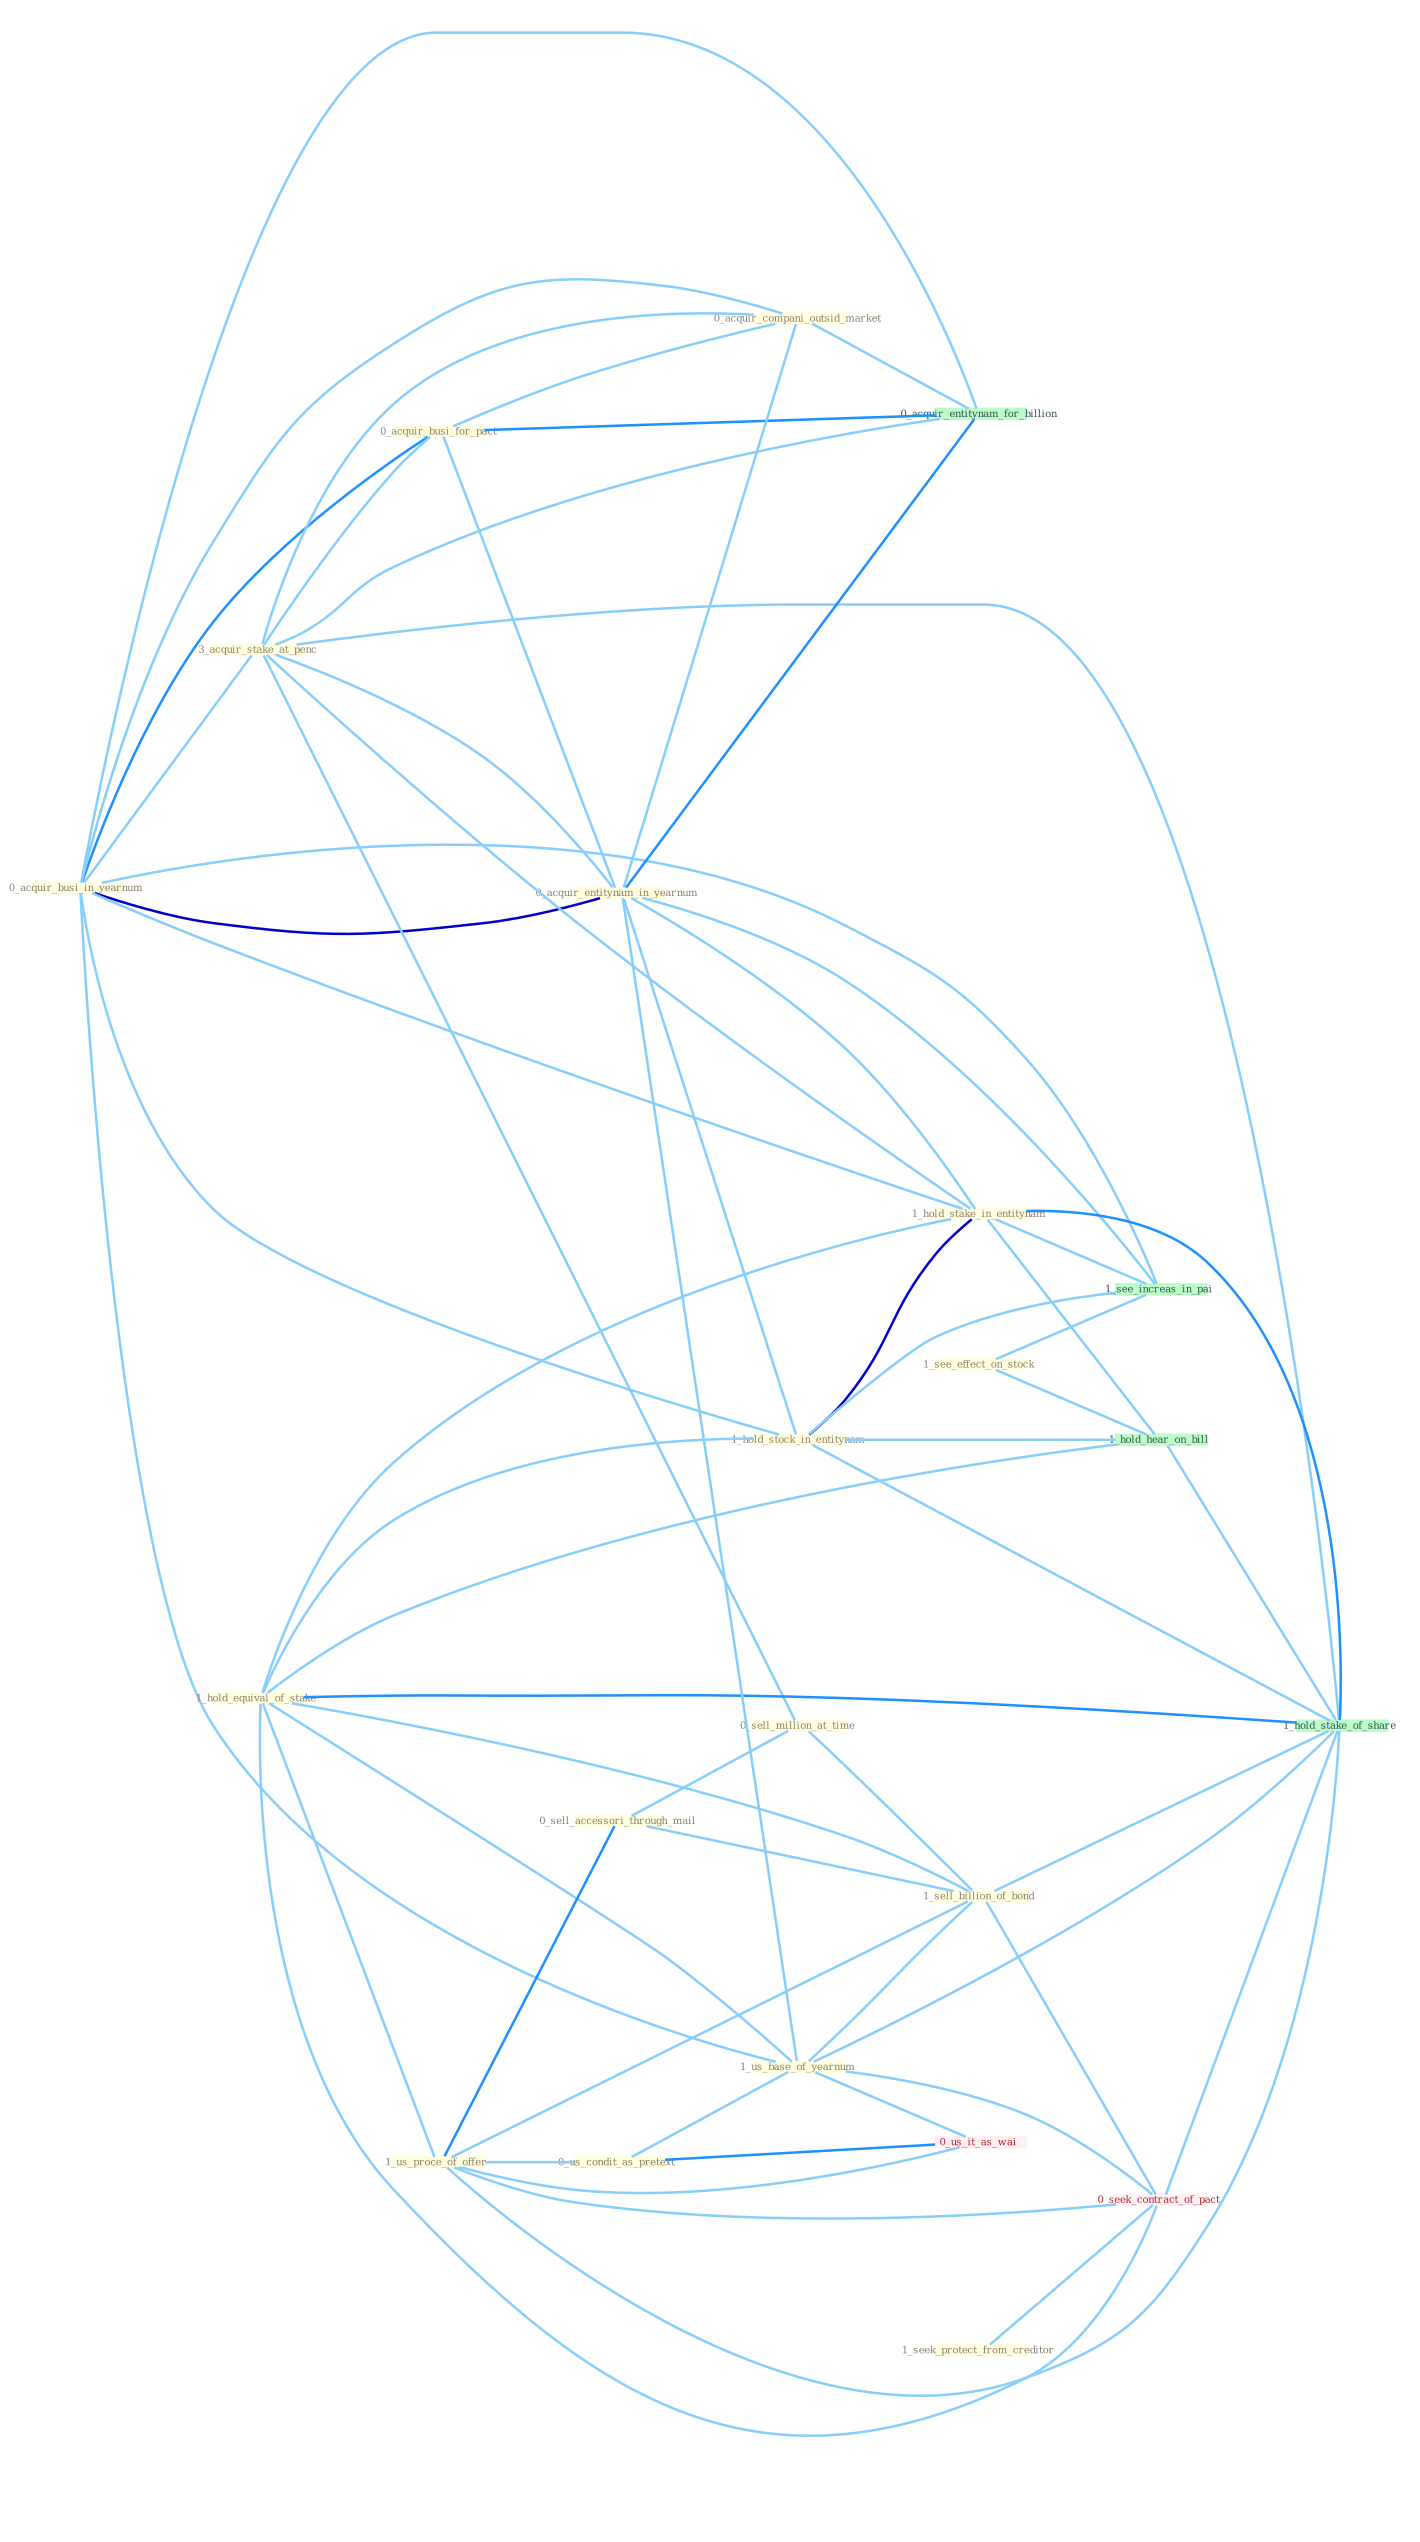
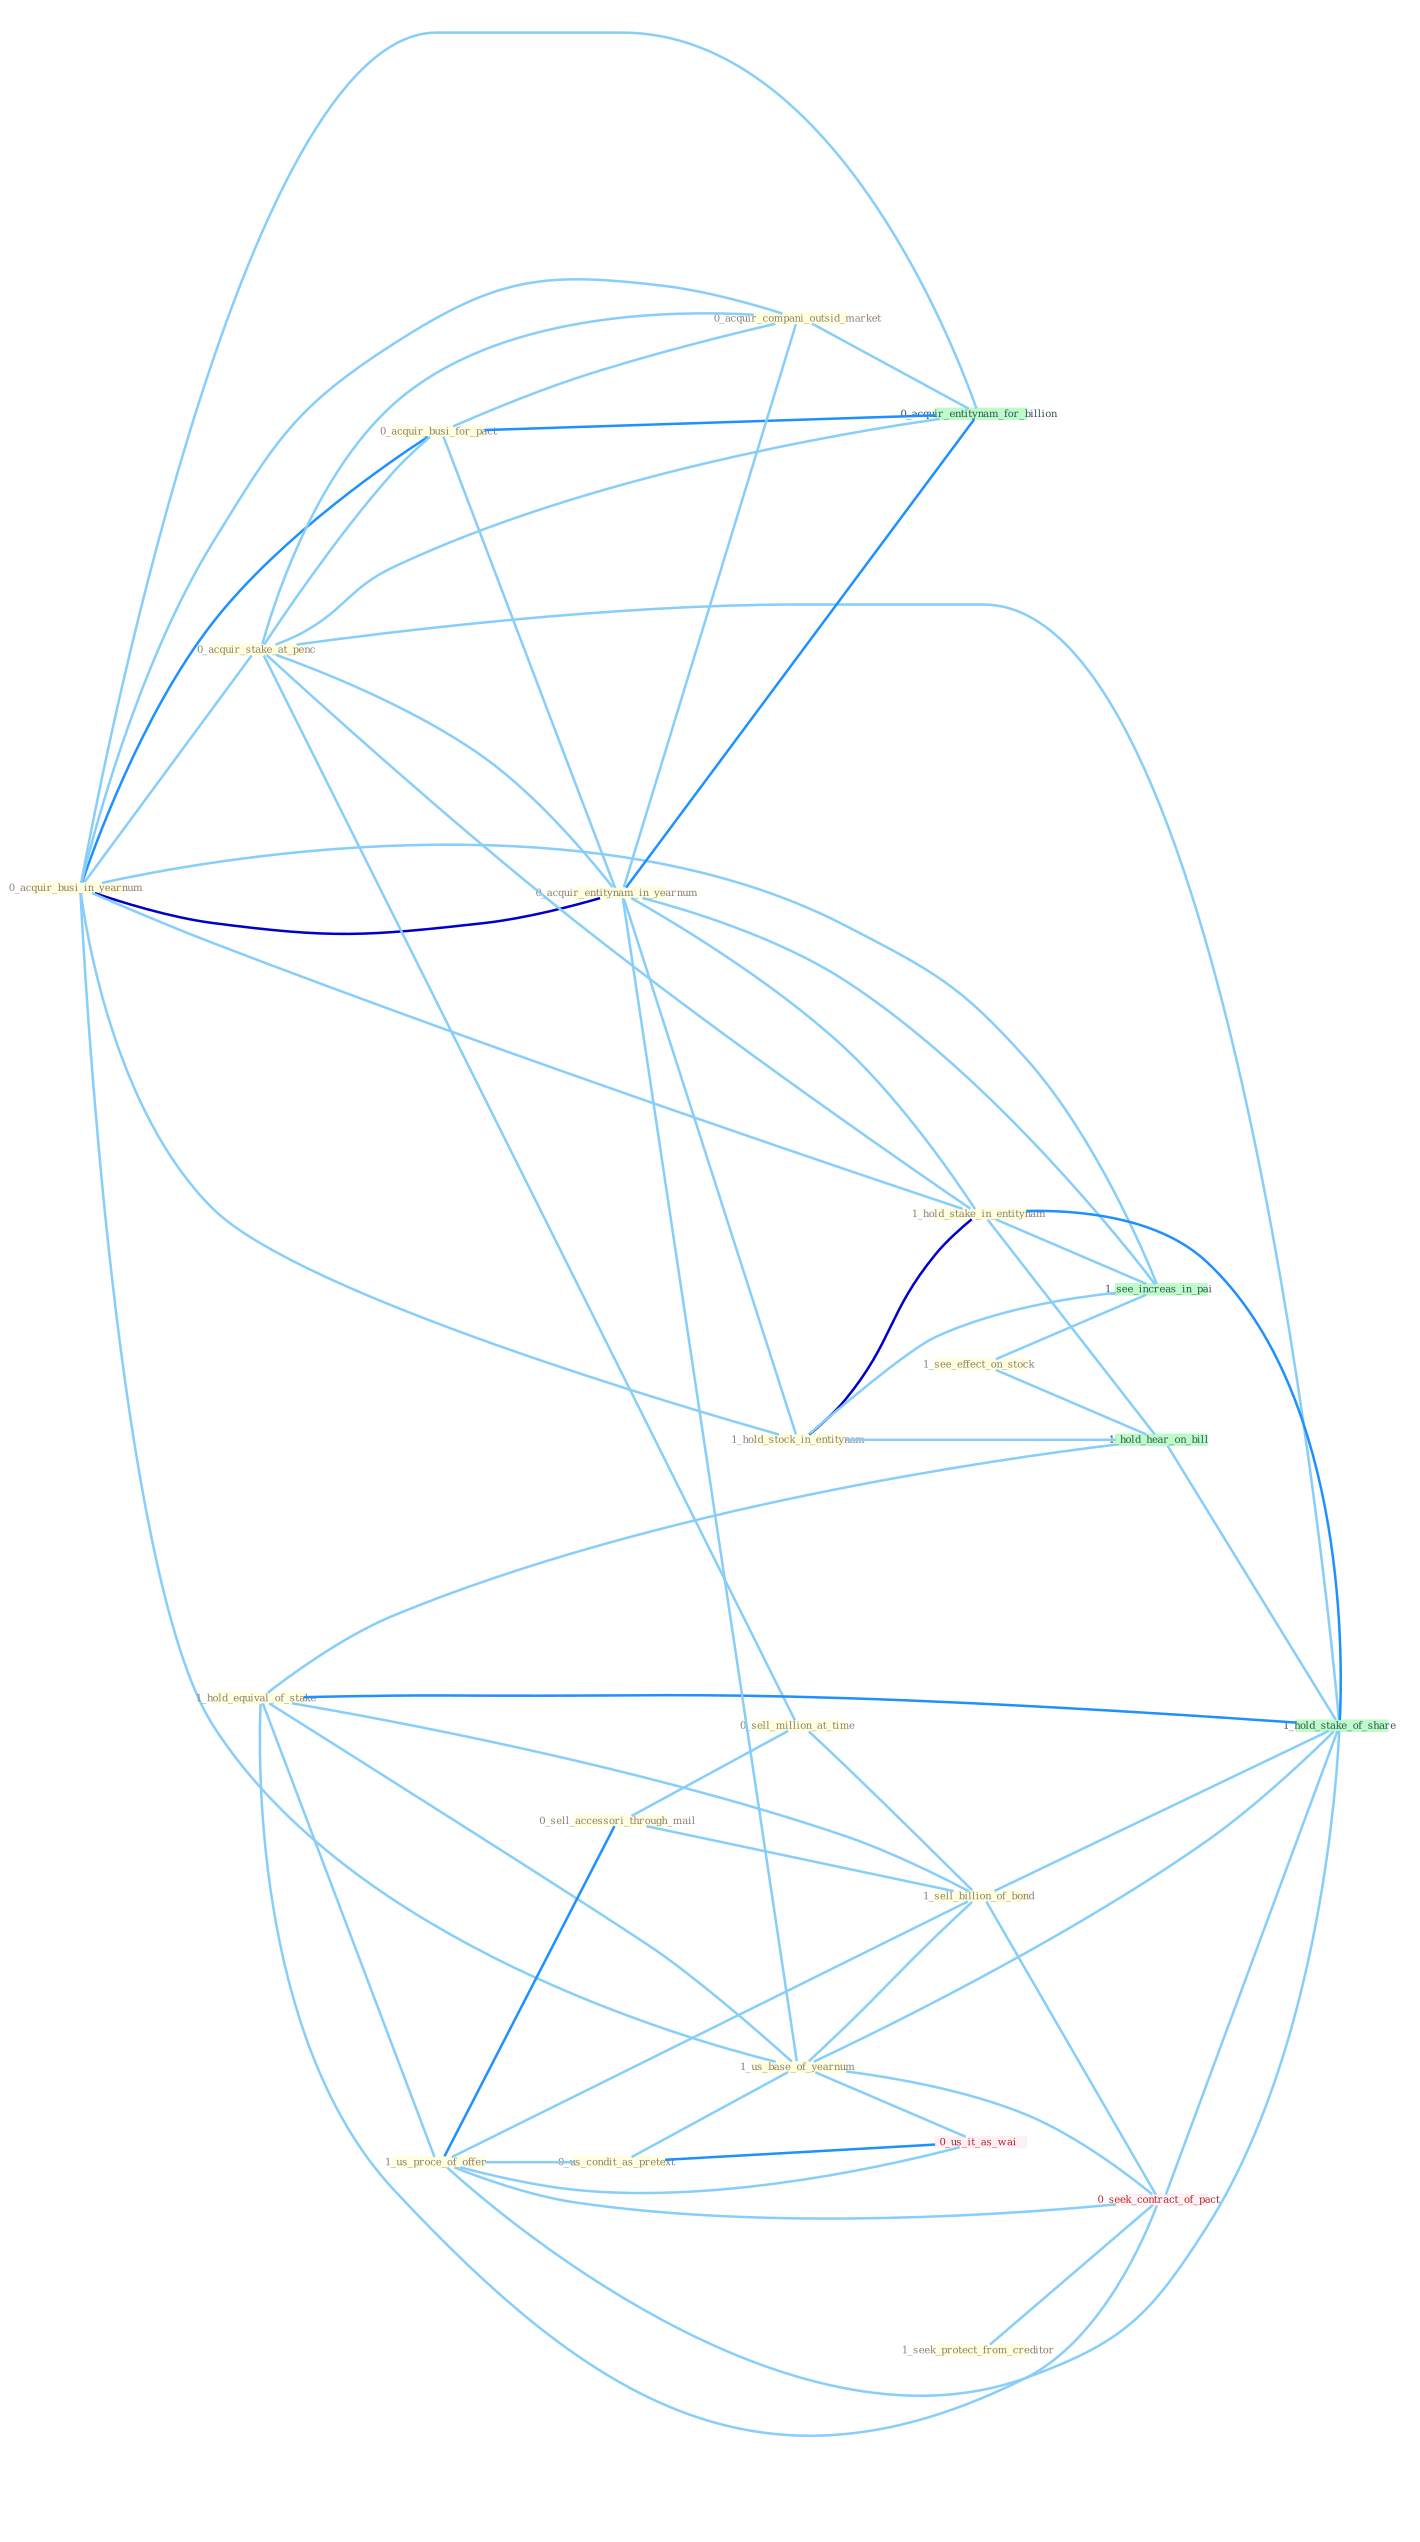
(258, 650) -> (258, 650)
(517, 1376) -> none
(463, 1486) -> none
(1071, 1583) -> none
